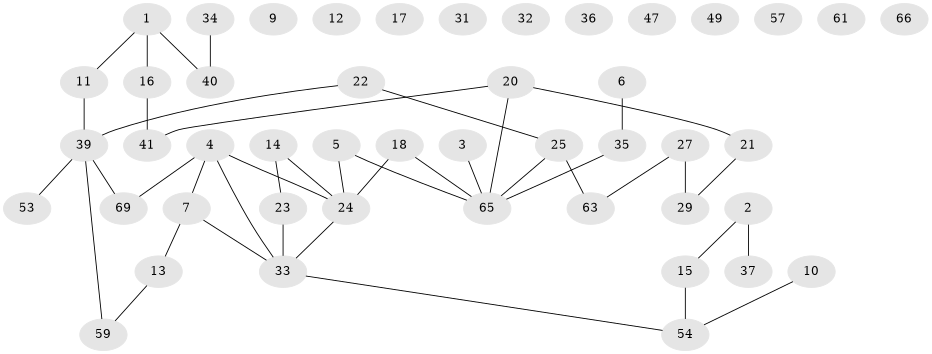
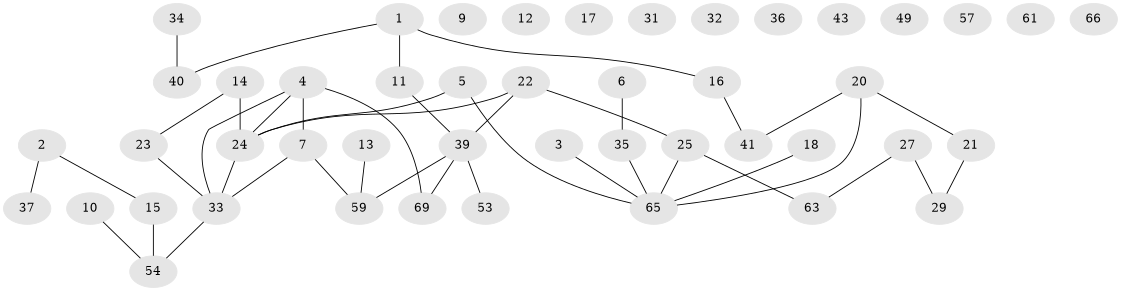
(652, 19) -> (841, 19)
(373, 177) -> (396, 114)
(173, 240) -> (331, 177)
